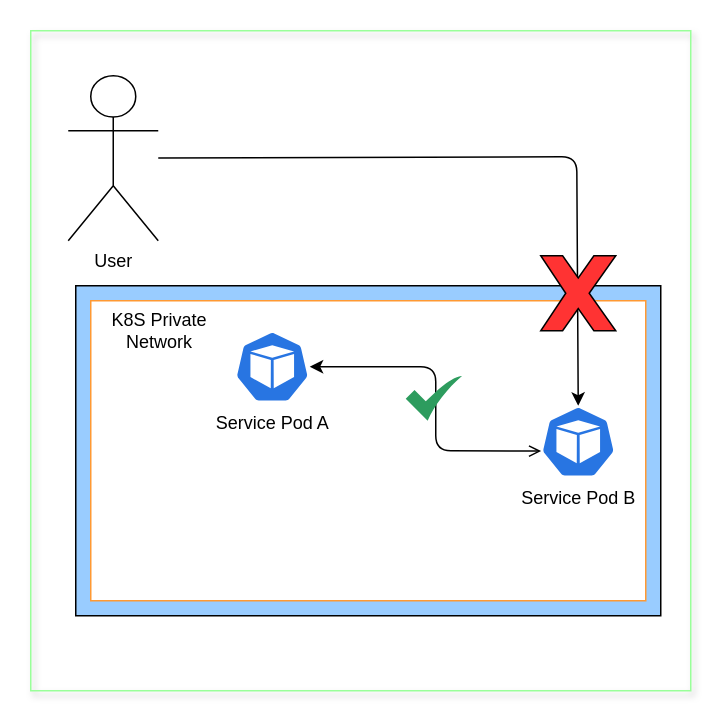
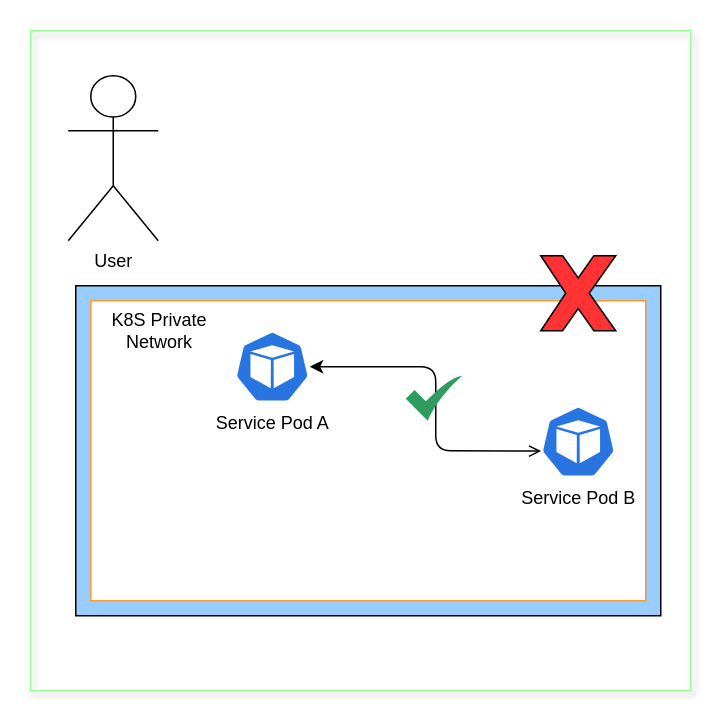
(423, 157) -> none
